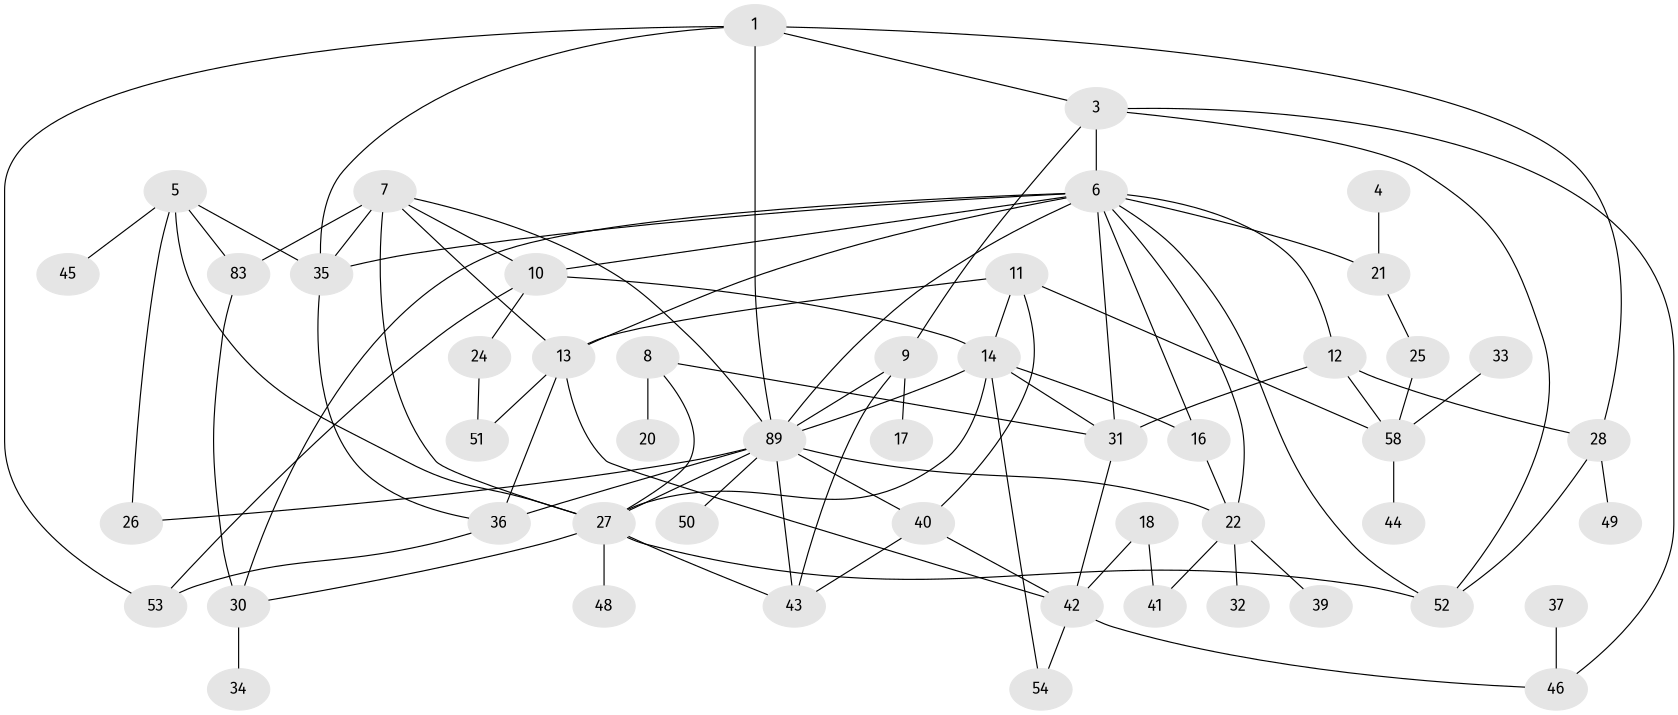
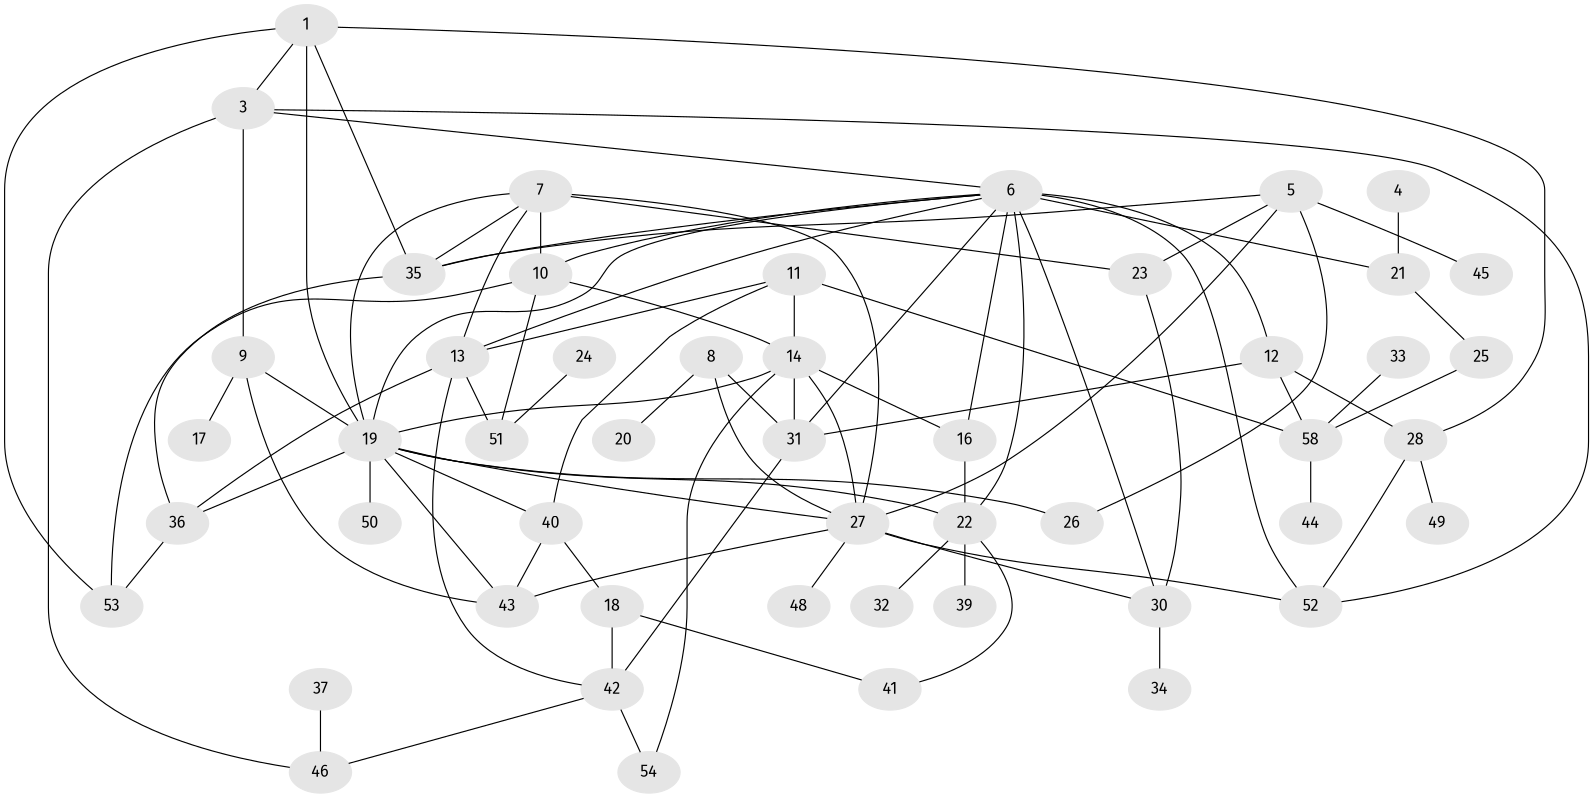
(239, 274) -> (1140, 274)
(507, 317) -> (519, 357)
(775, 440) -> (370, 440)
(998, 565) -> (582, 565)
